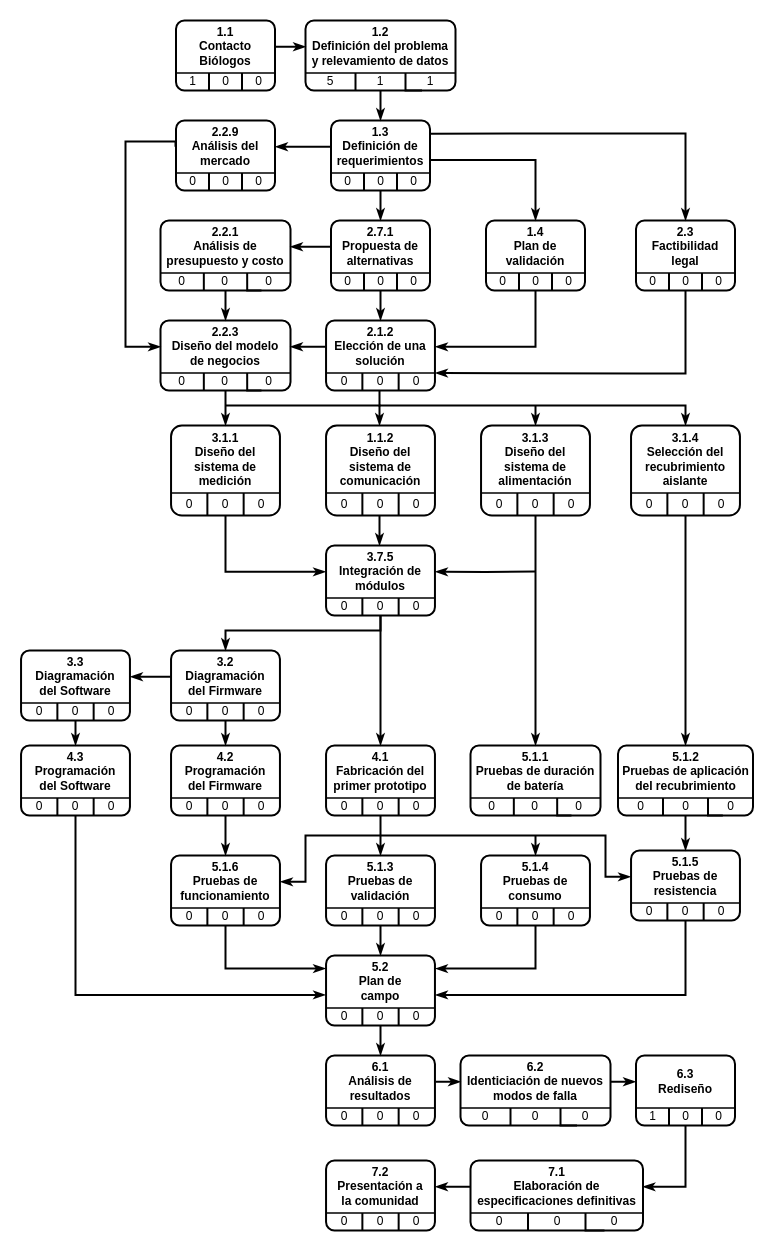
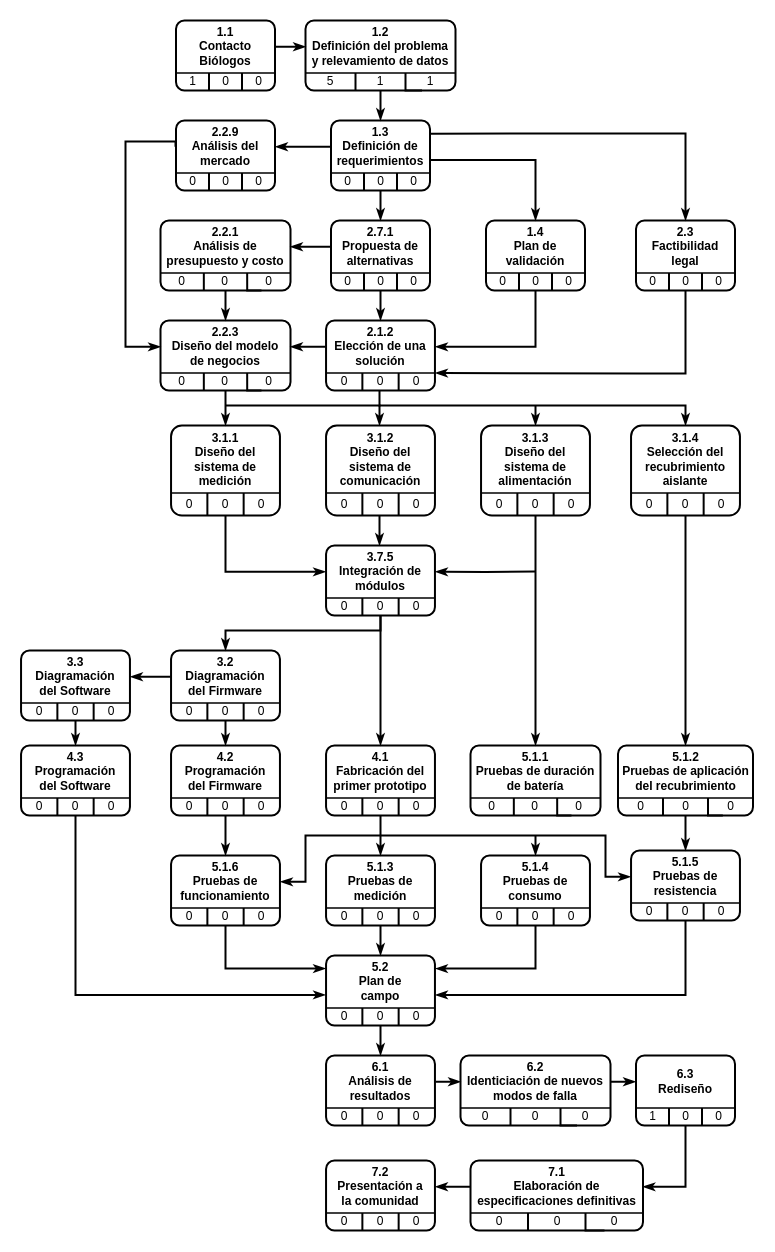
(381, 460) -> (381, 460)
(381, 882) -> (381, 882)
